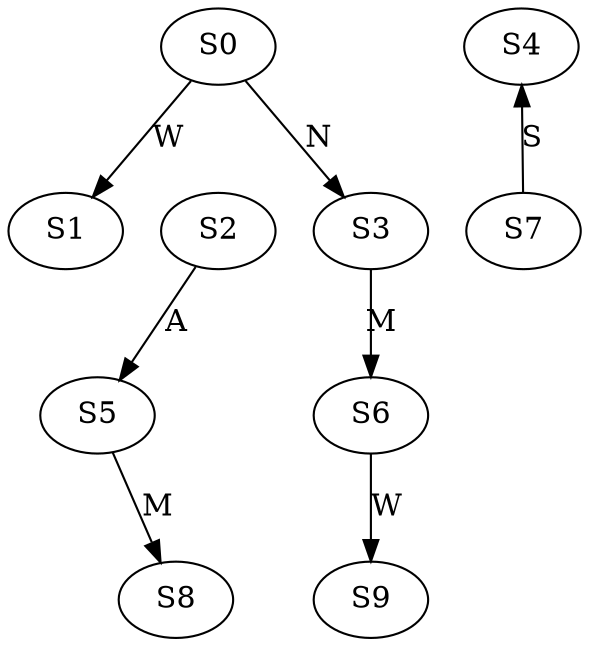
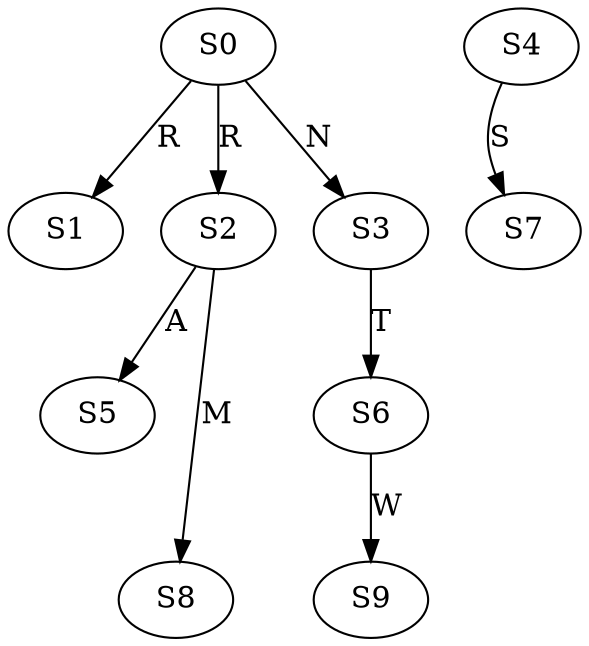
none -> (218, 128)
(168, 139) -> (168, 139)
(523, 150) -> (489, 128)
(382, 323) -> (382, 323)
(132, 497) -> (198, 405)
